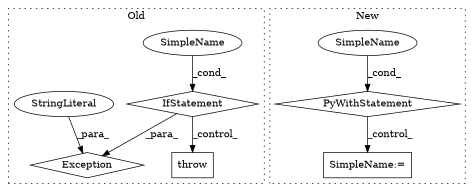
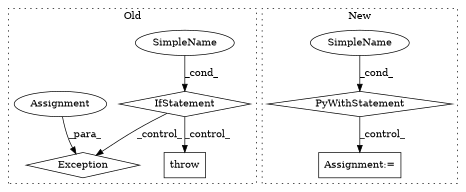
(64, 104) -> (60, 104)
(162, 135) -> (160, 135)
(368, 165) -> (360, 165)
